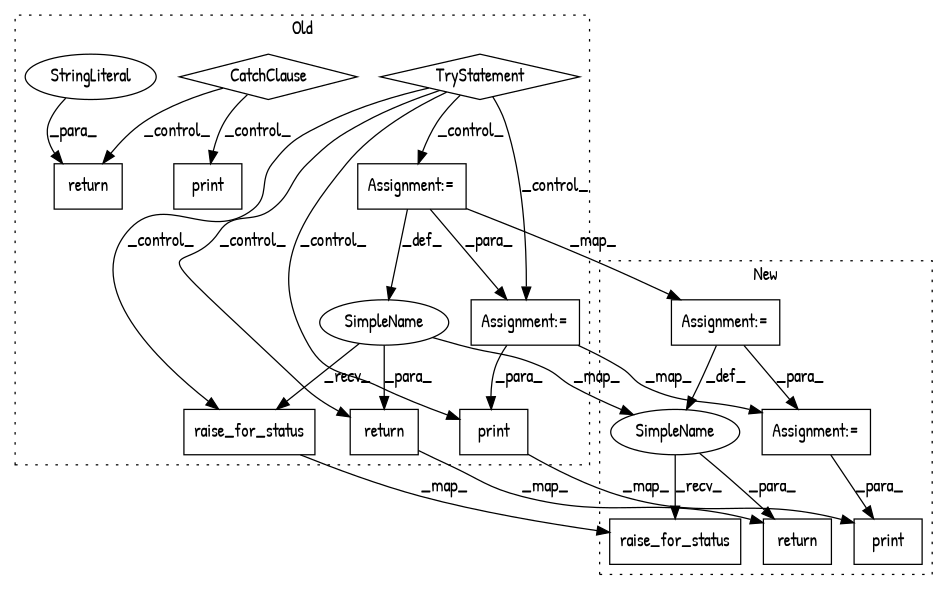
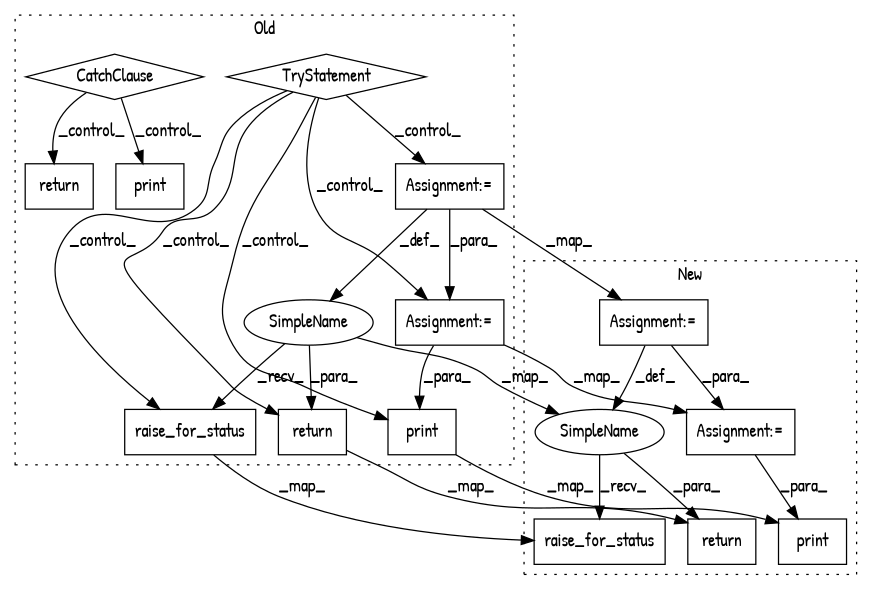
(91, 77) -> none
